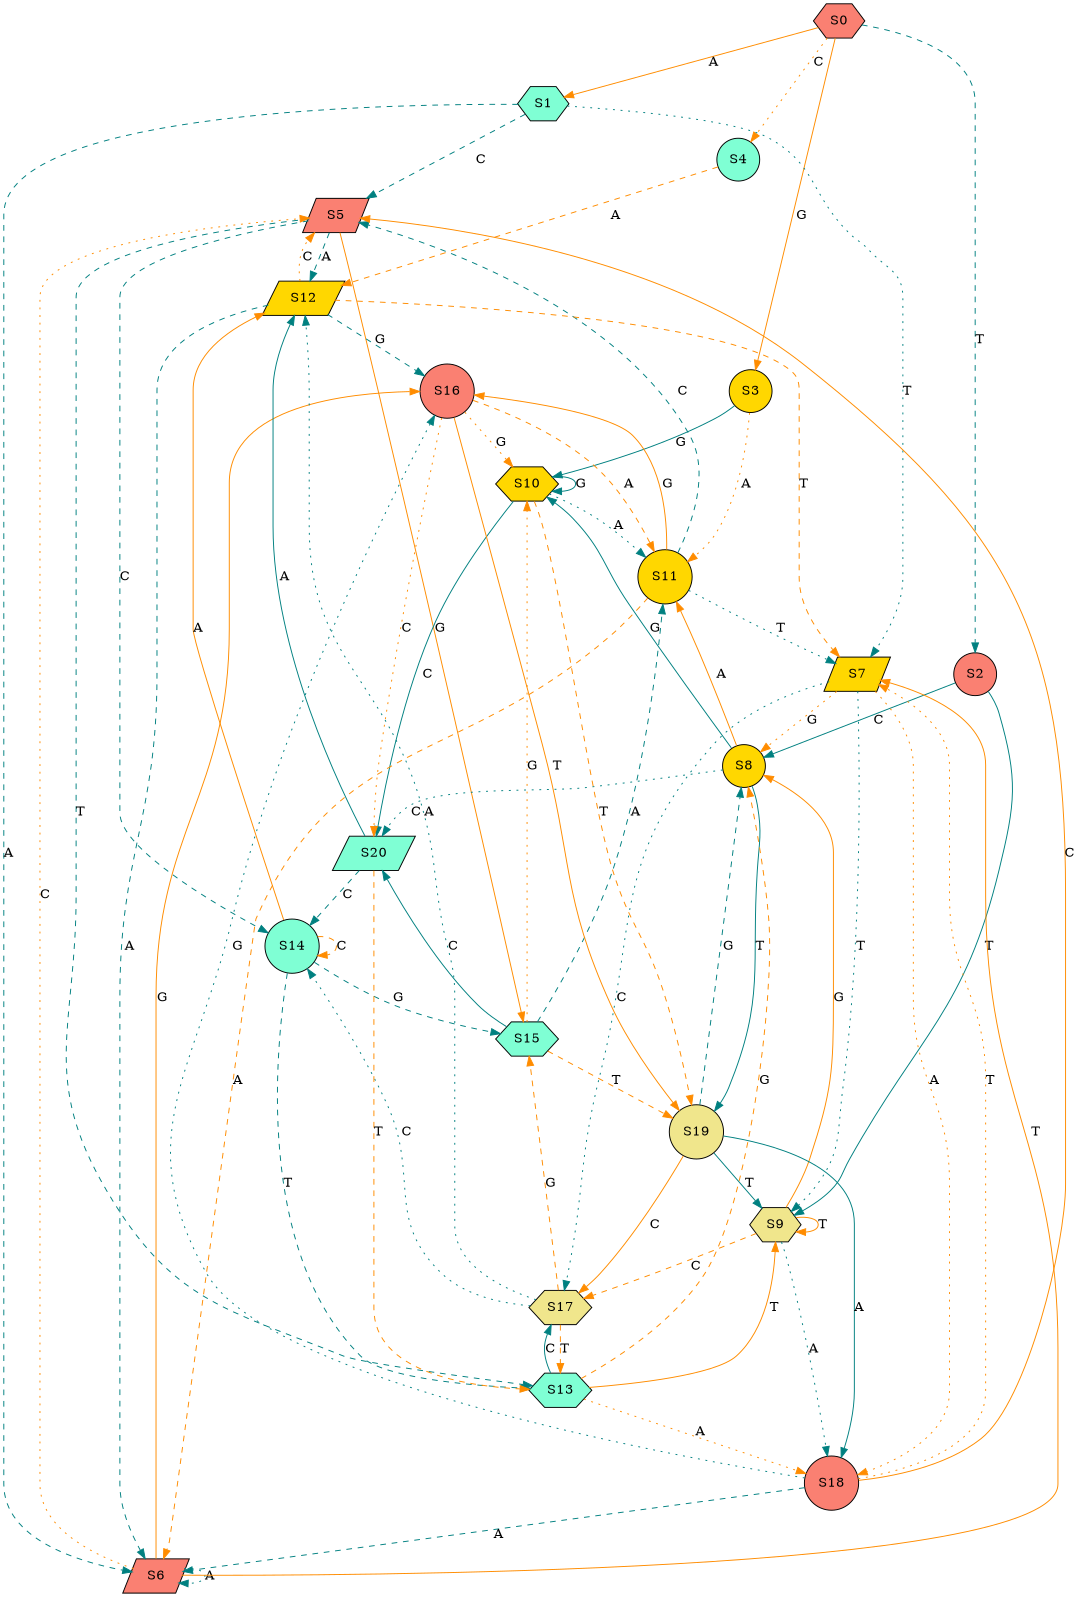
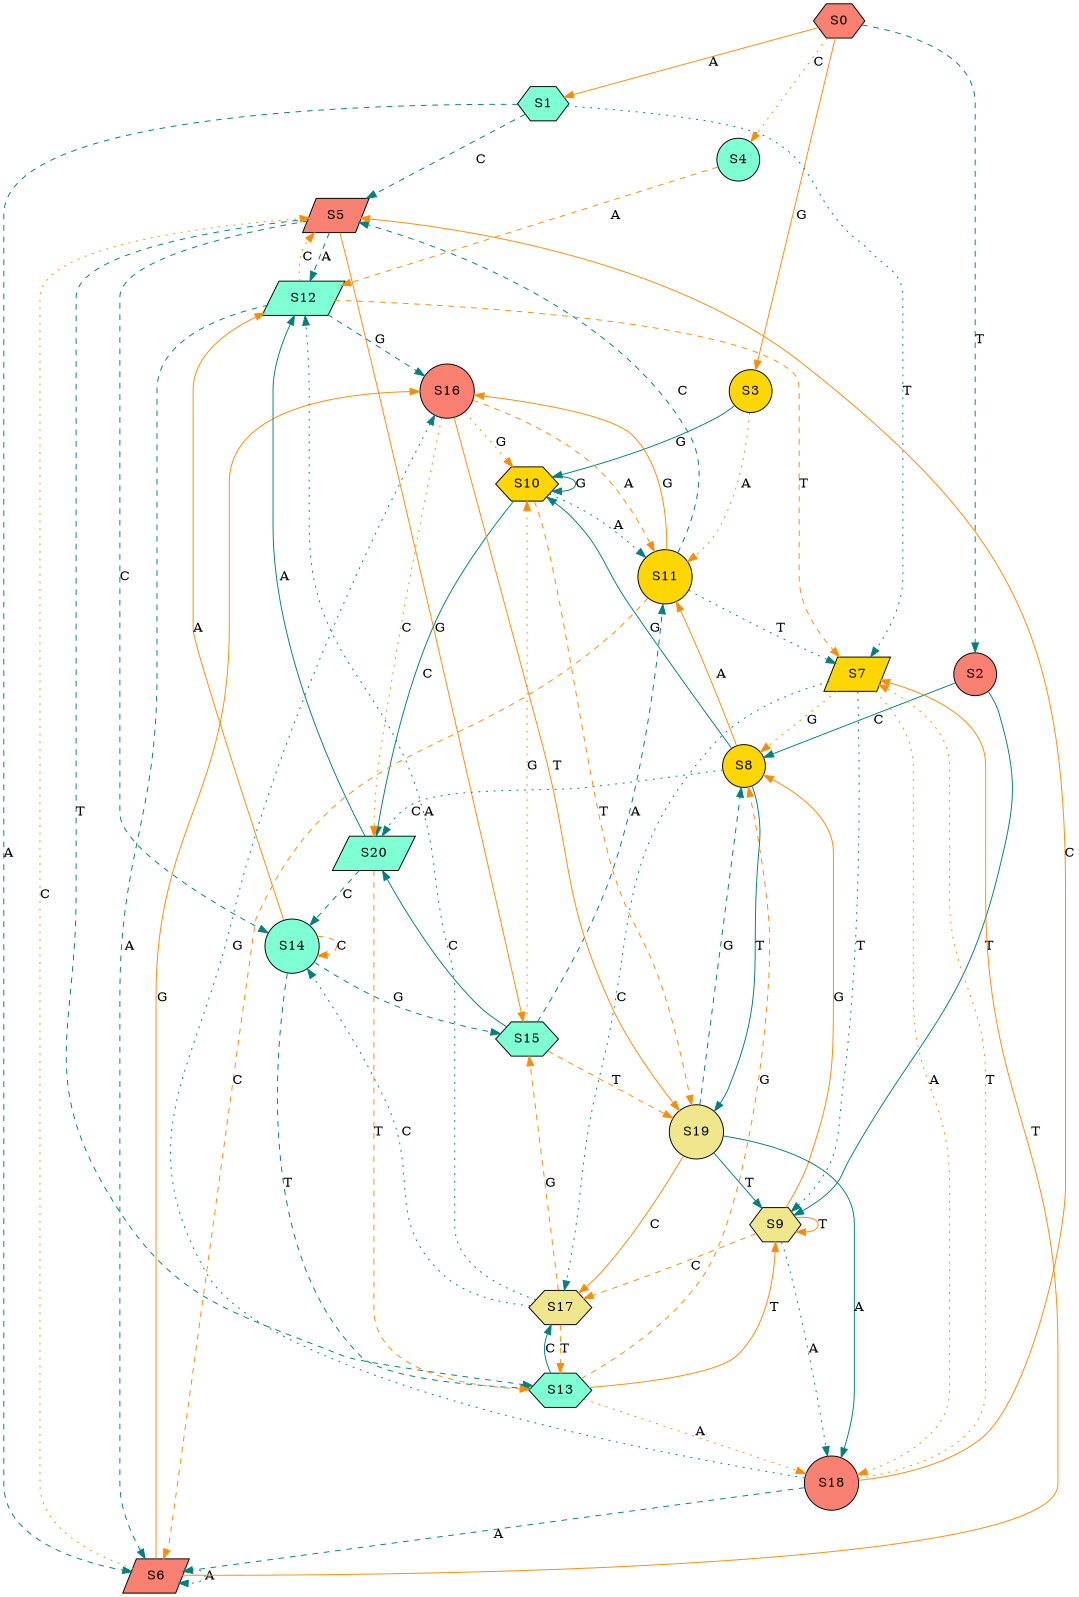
(303, 298) -> (303, 298)
(238, 1080) -> (238, 1080)
